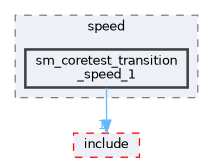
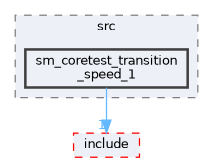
(107, 27) -> (107, 27)
